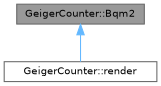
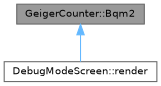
(81, 72) -> (81, 72)
